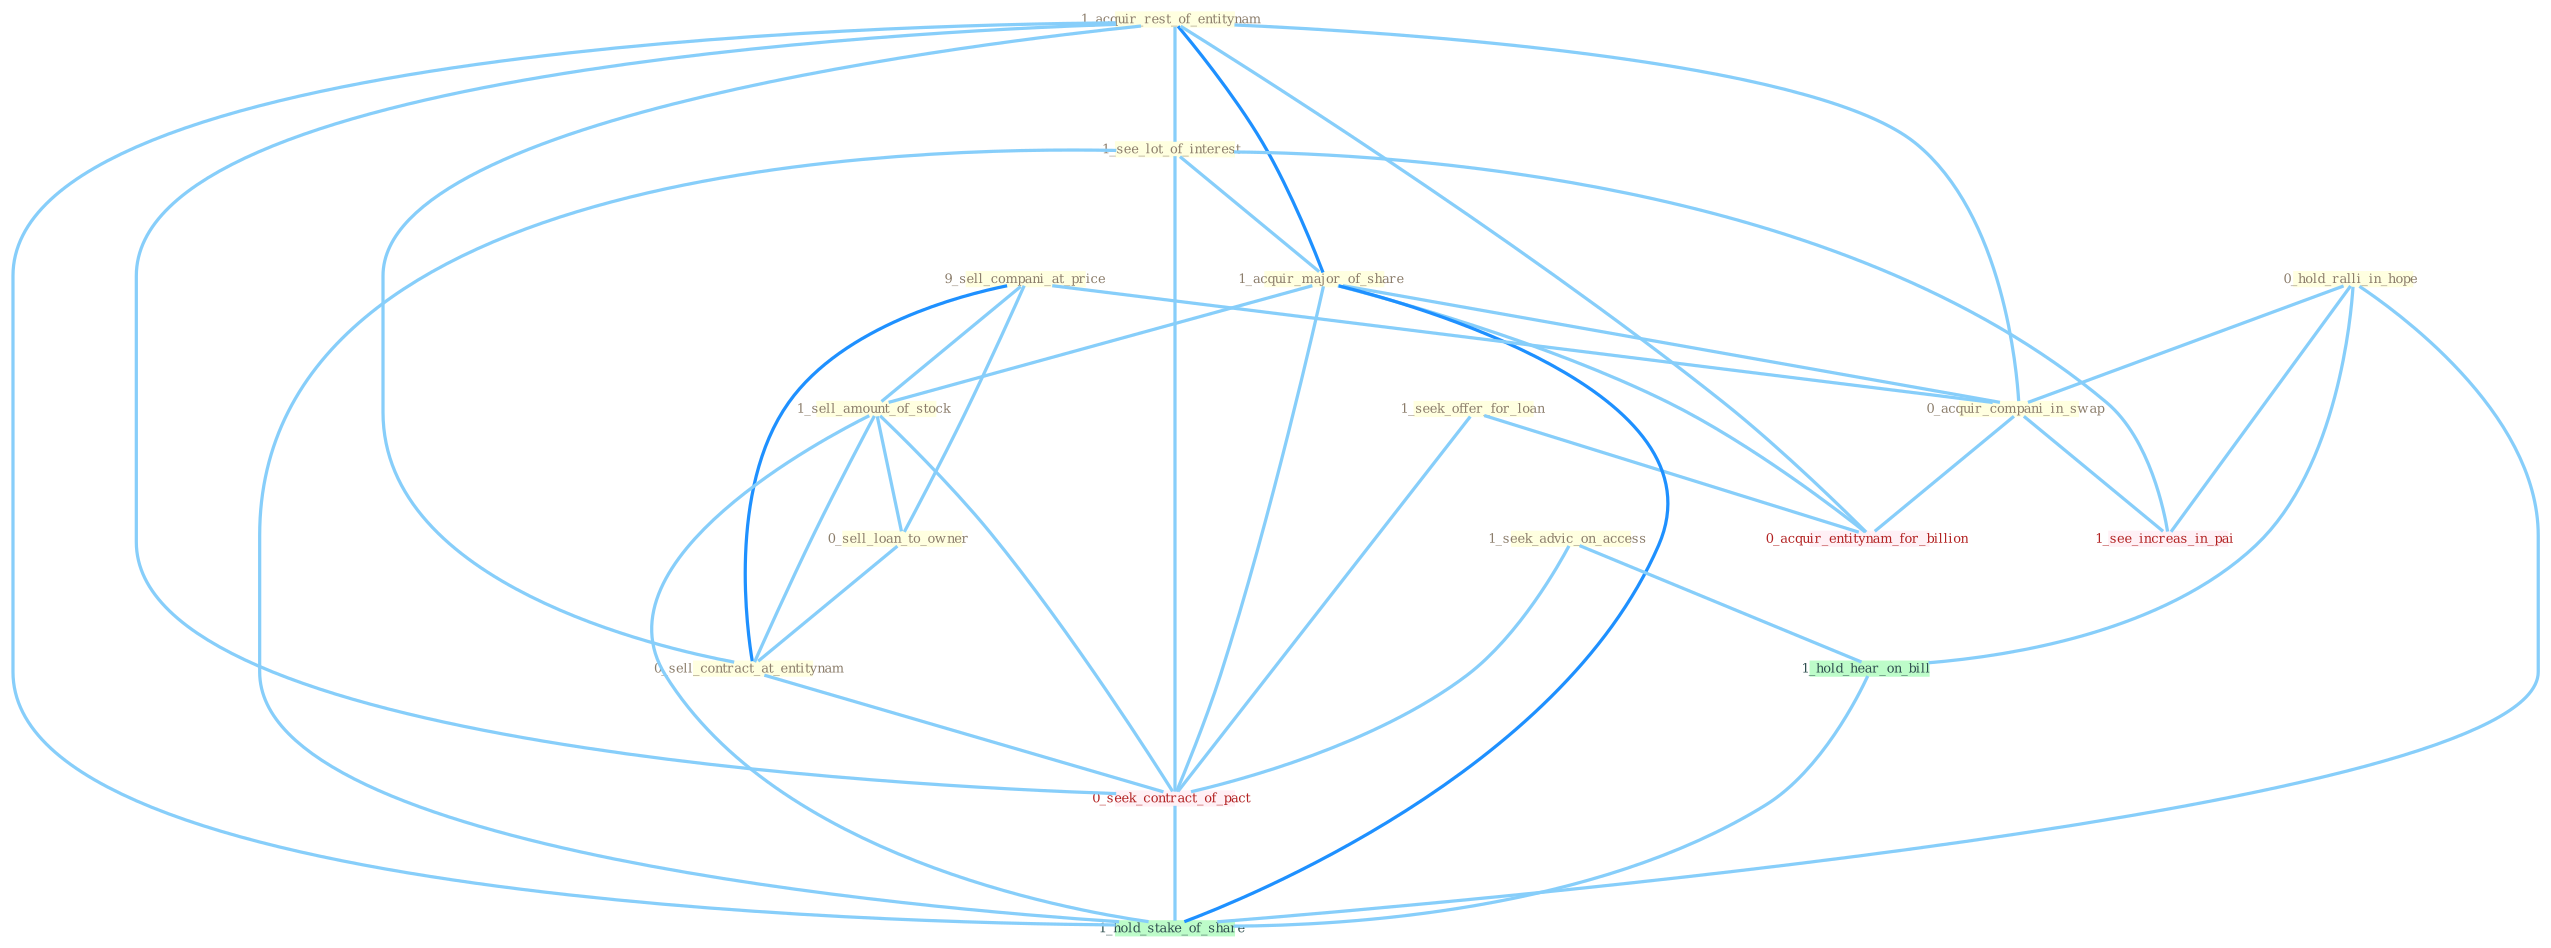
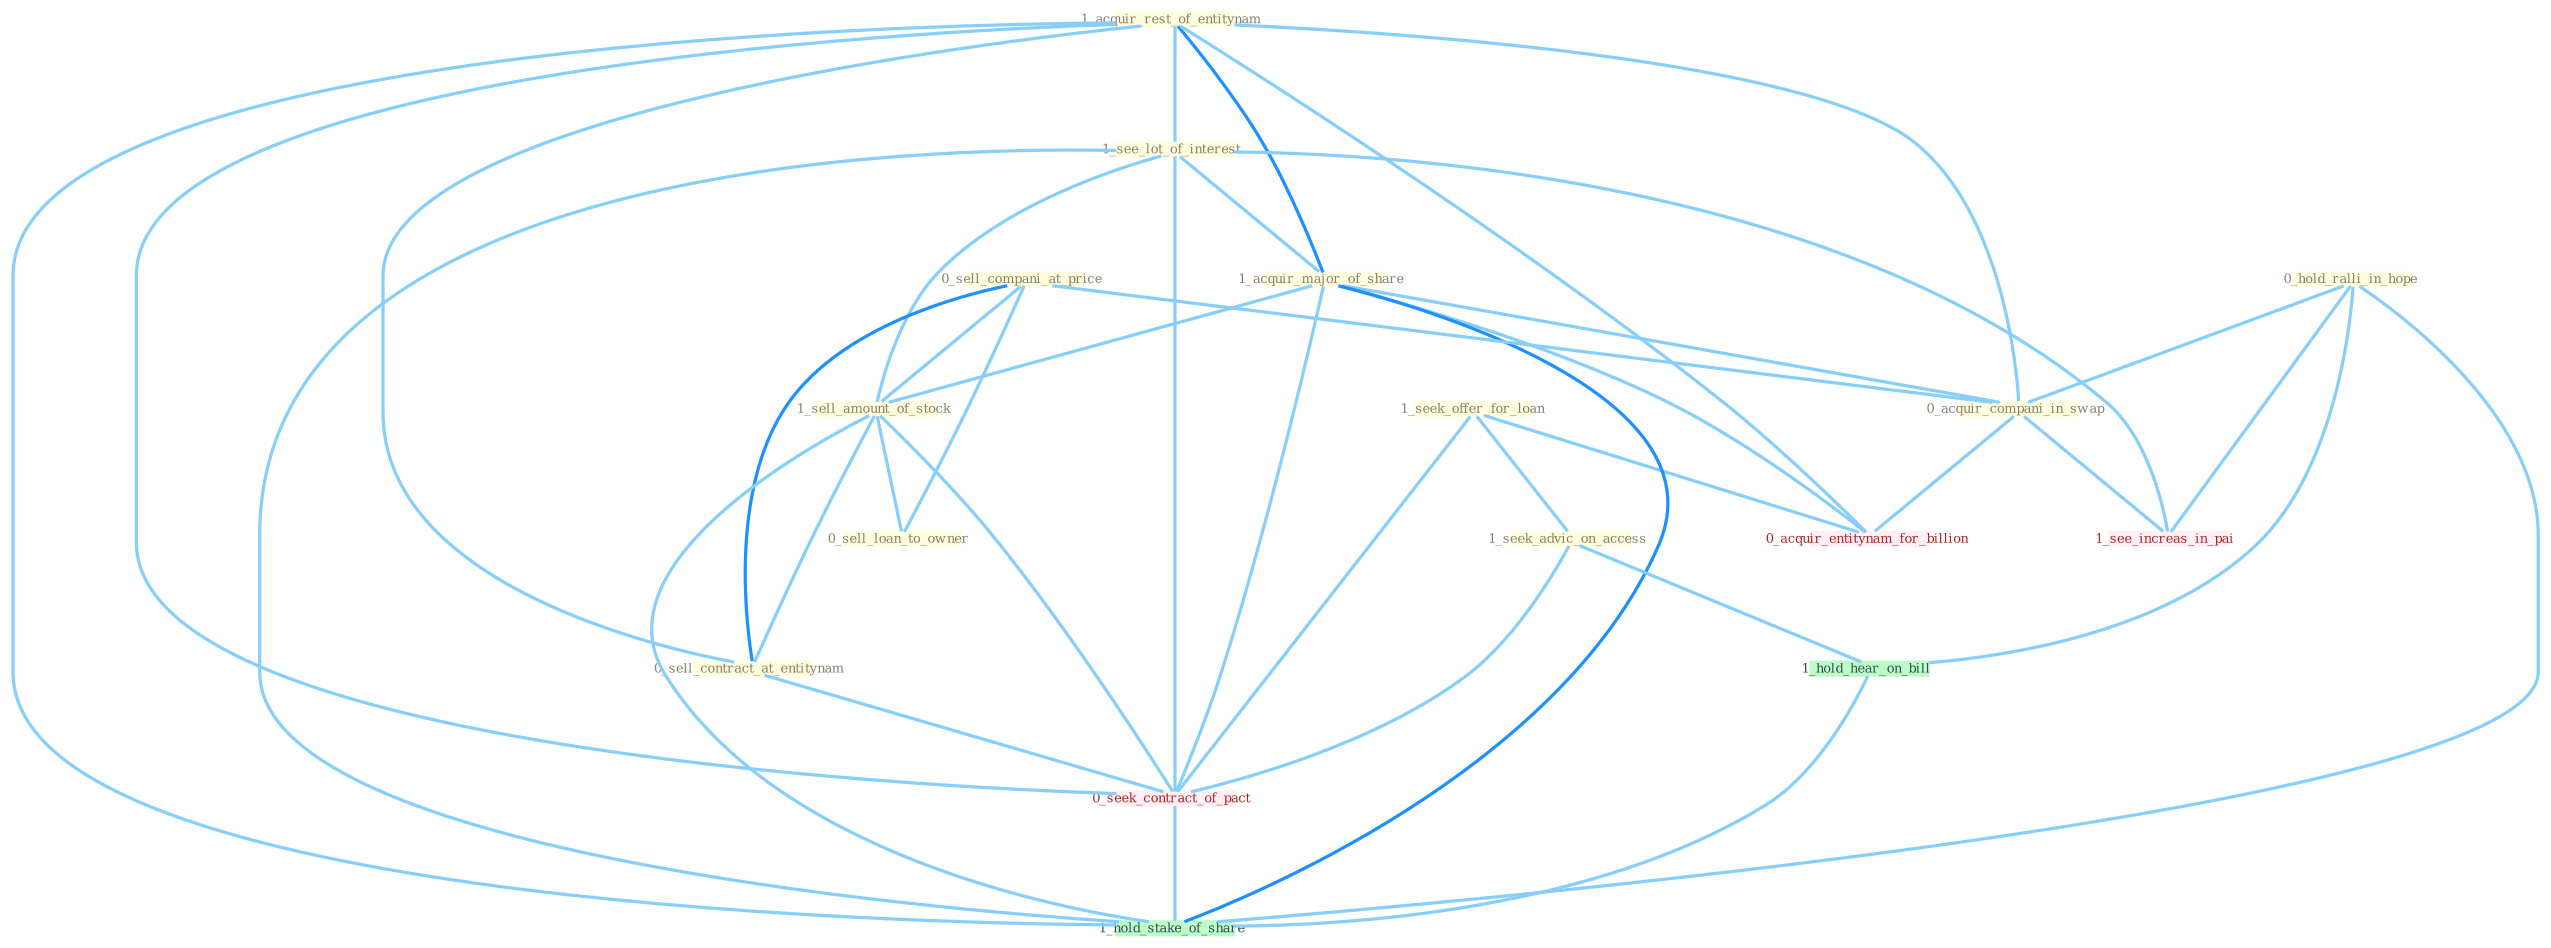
none -> (980, 237)
(1026, 279) -> (1026, 279)
none -> (1522, 474)
(828, 604) -> none
